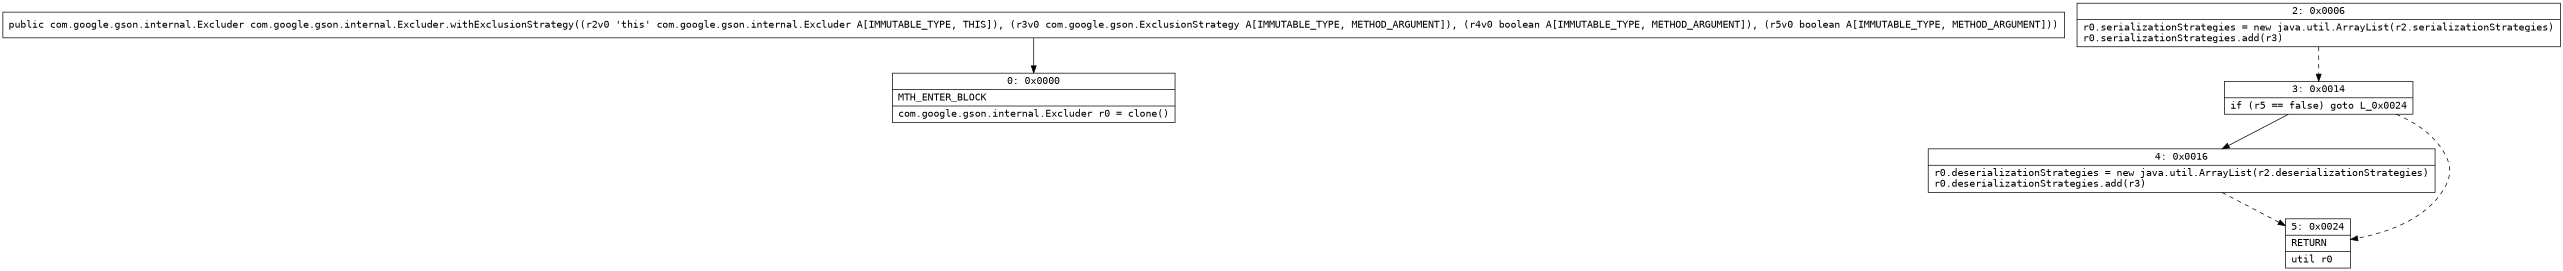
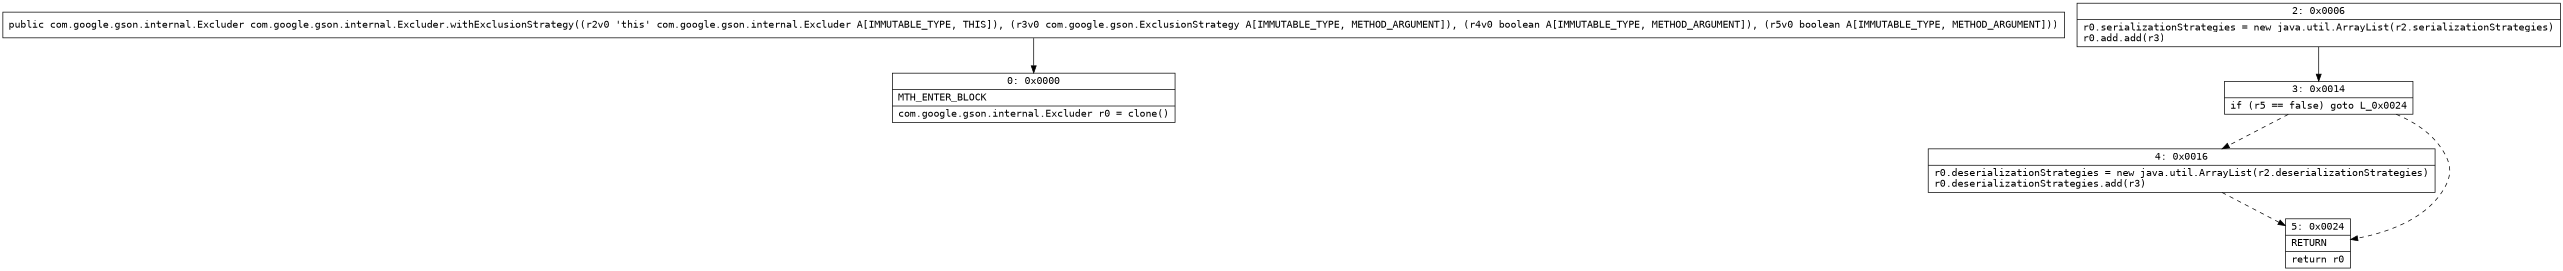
(2183, 38) -> (2124, 38)
(2319, 60) -> (2319, 60)
(2258, 130) -> (2258, 130)
(2312, 259) -> (2318, 259)
